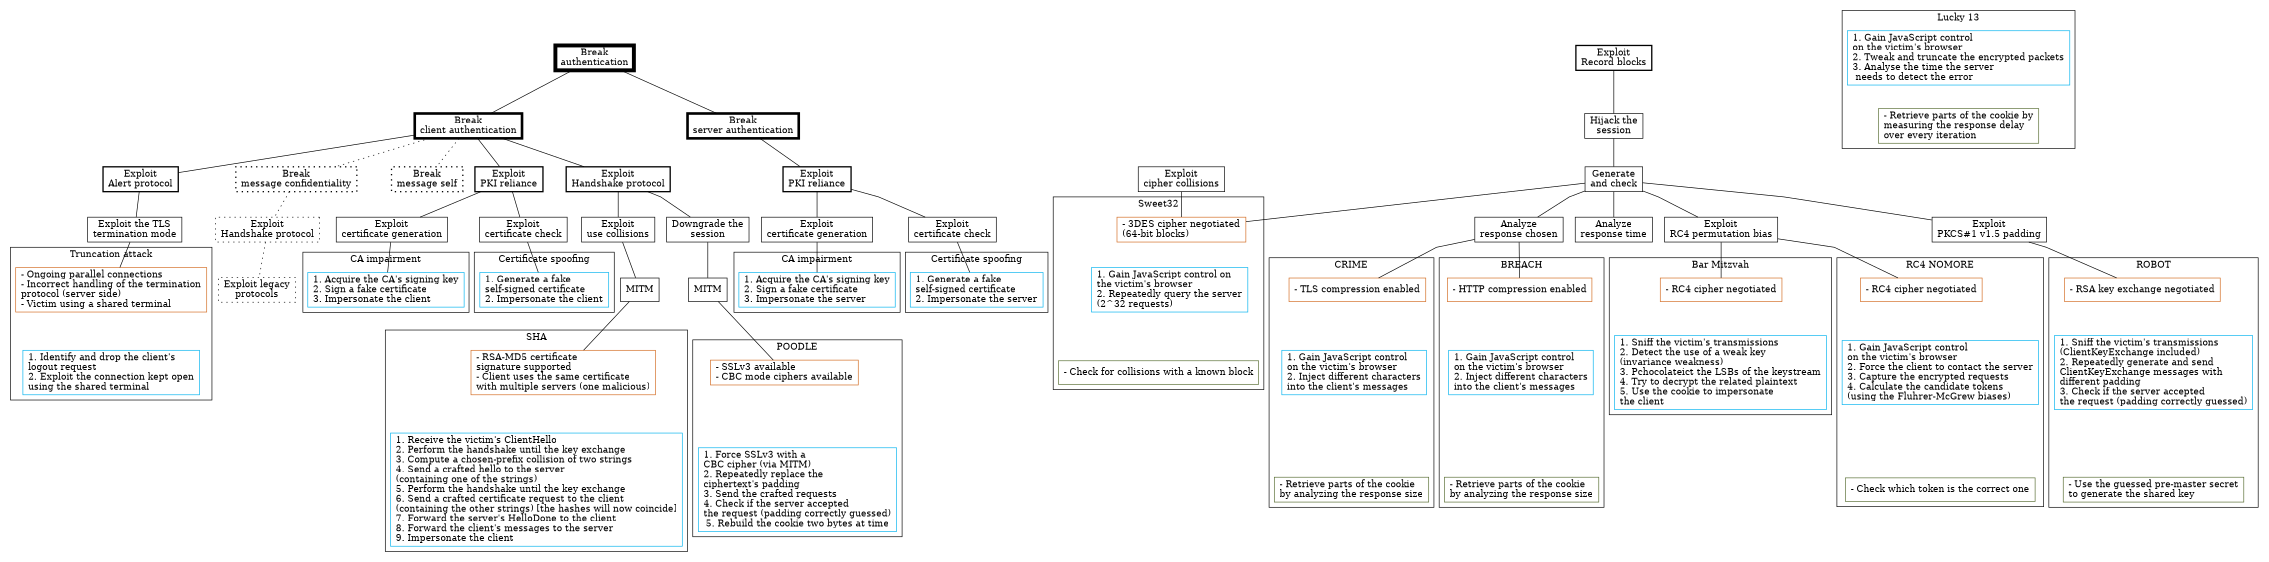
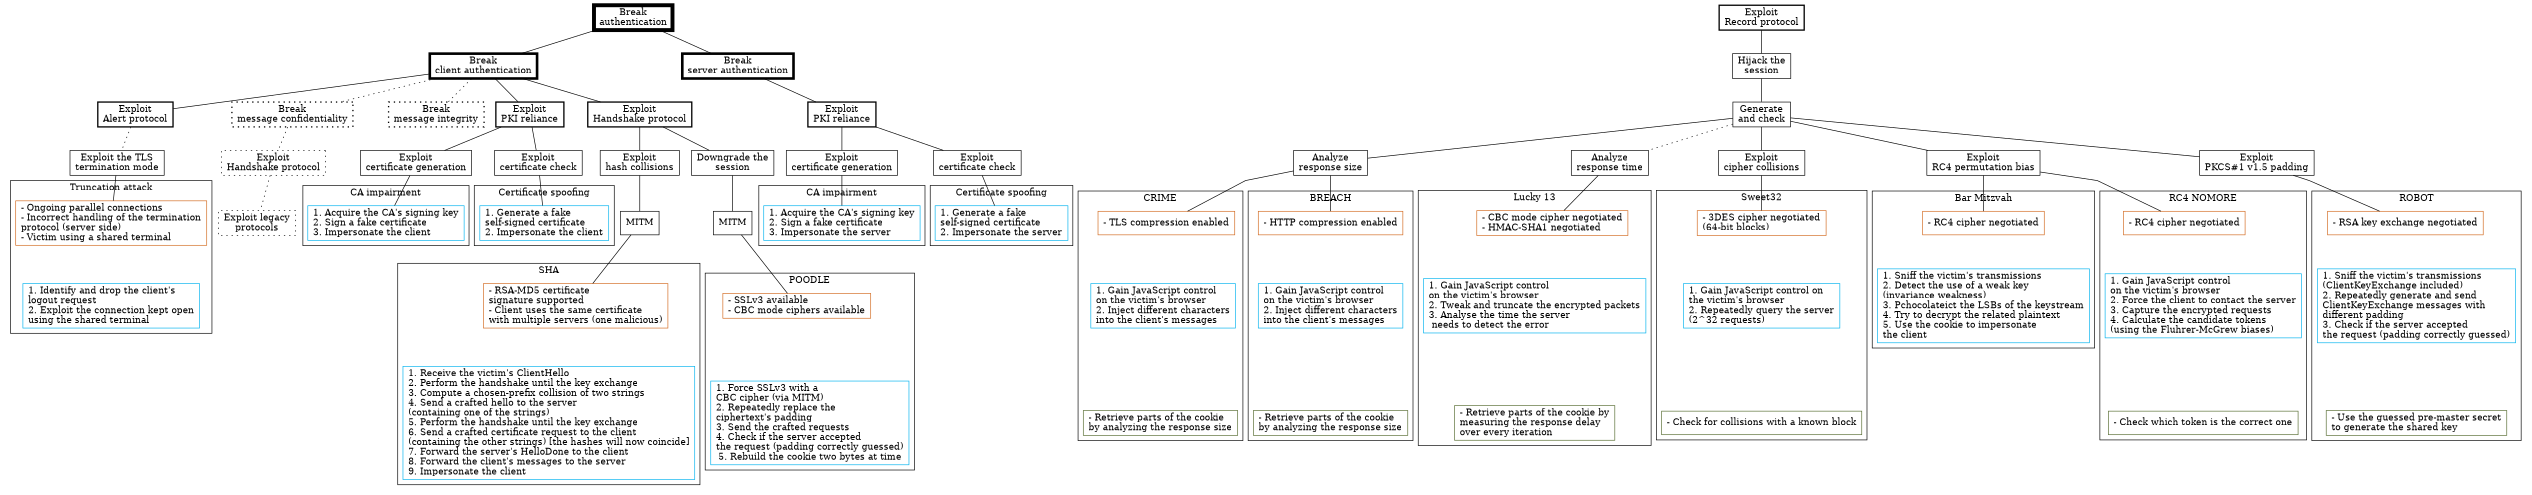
(1614, 58) -> (1762, 18)
(427, 179) -> (436, 114)
(1416, 202) -> (1762, 139)
(138, 204) -> (126, 139)
(1614, 204) -> (1690, 137)
none -> (1552, 223)
(618, 230) -> (640, 163)
(1519, 230) -> (1331, 163)
